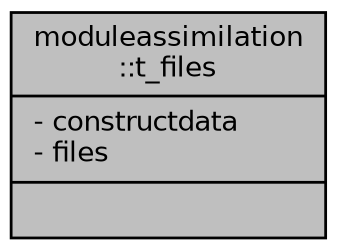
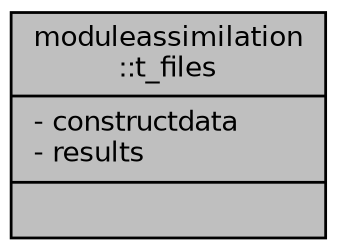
(72, 153) -> (89, 153)
